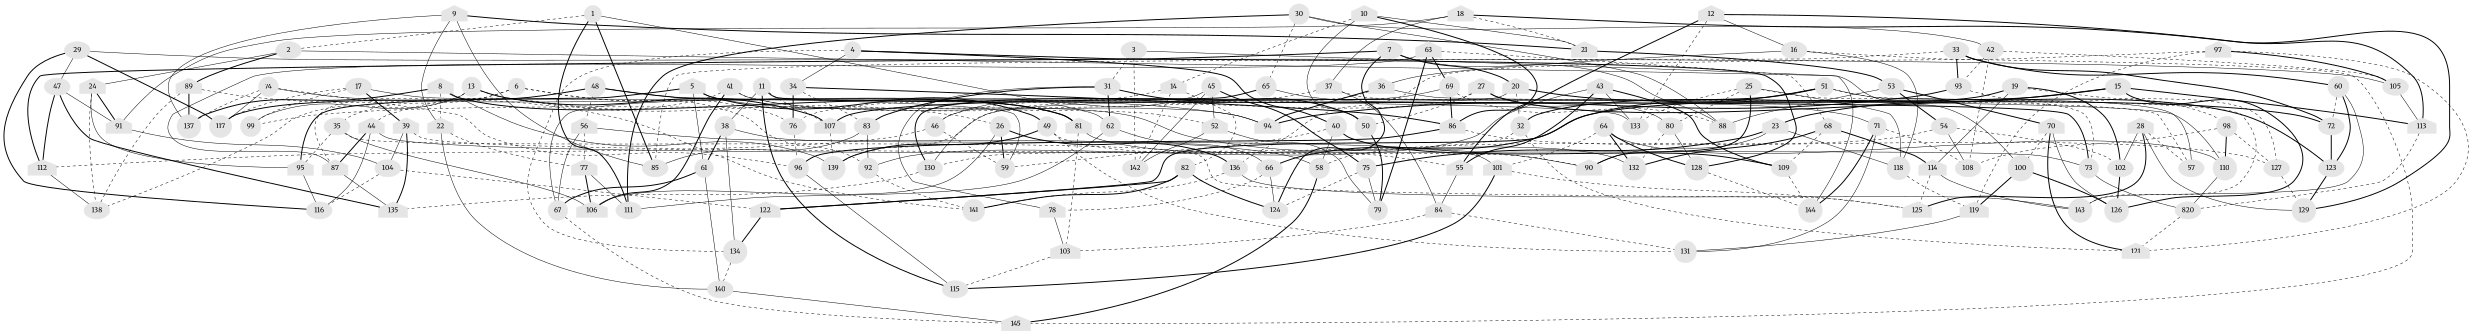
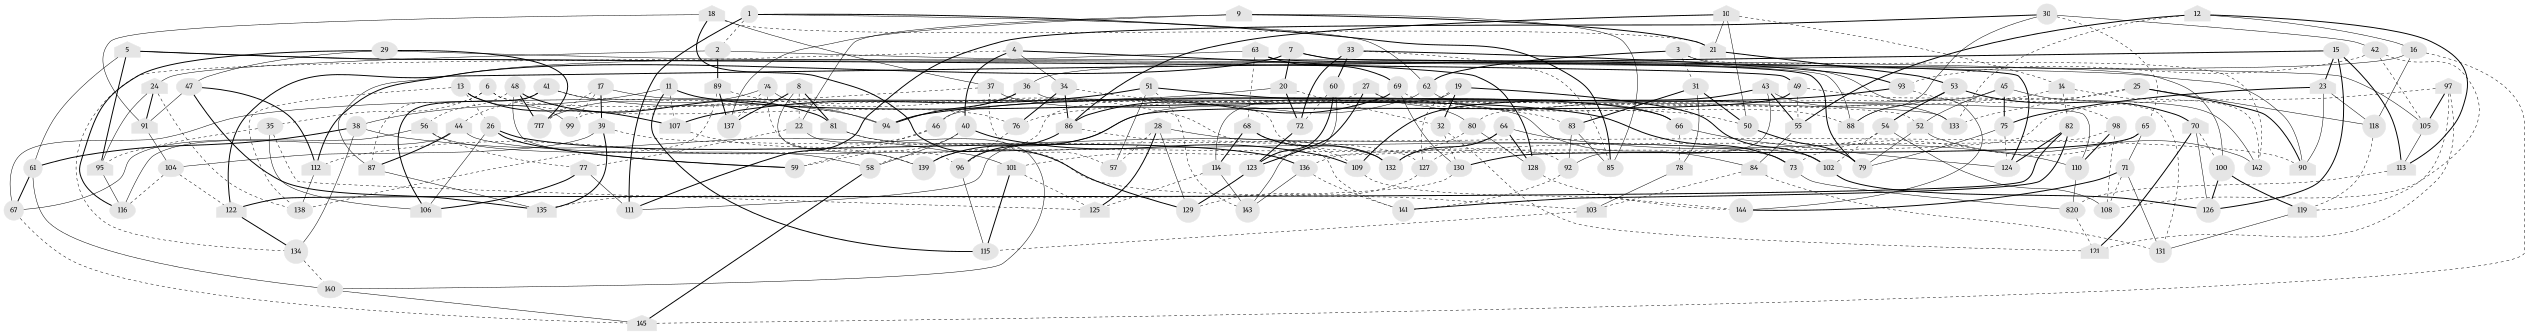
(1947, 99) -> (2047, 155)
(1109, 106) -> (1601, 55)
(221, 126) -> (539, 126)
